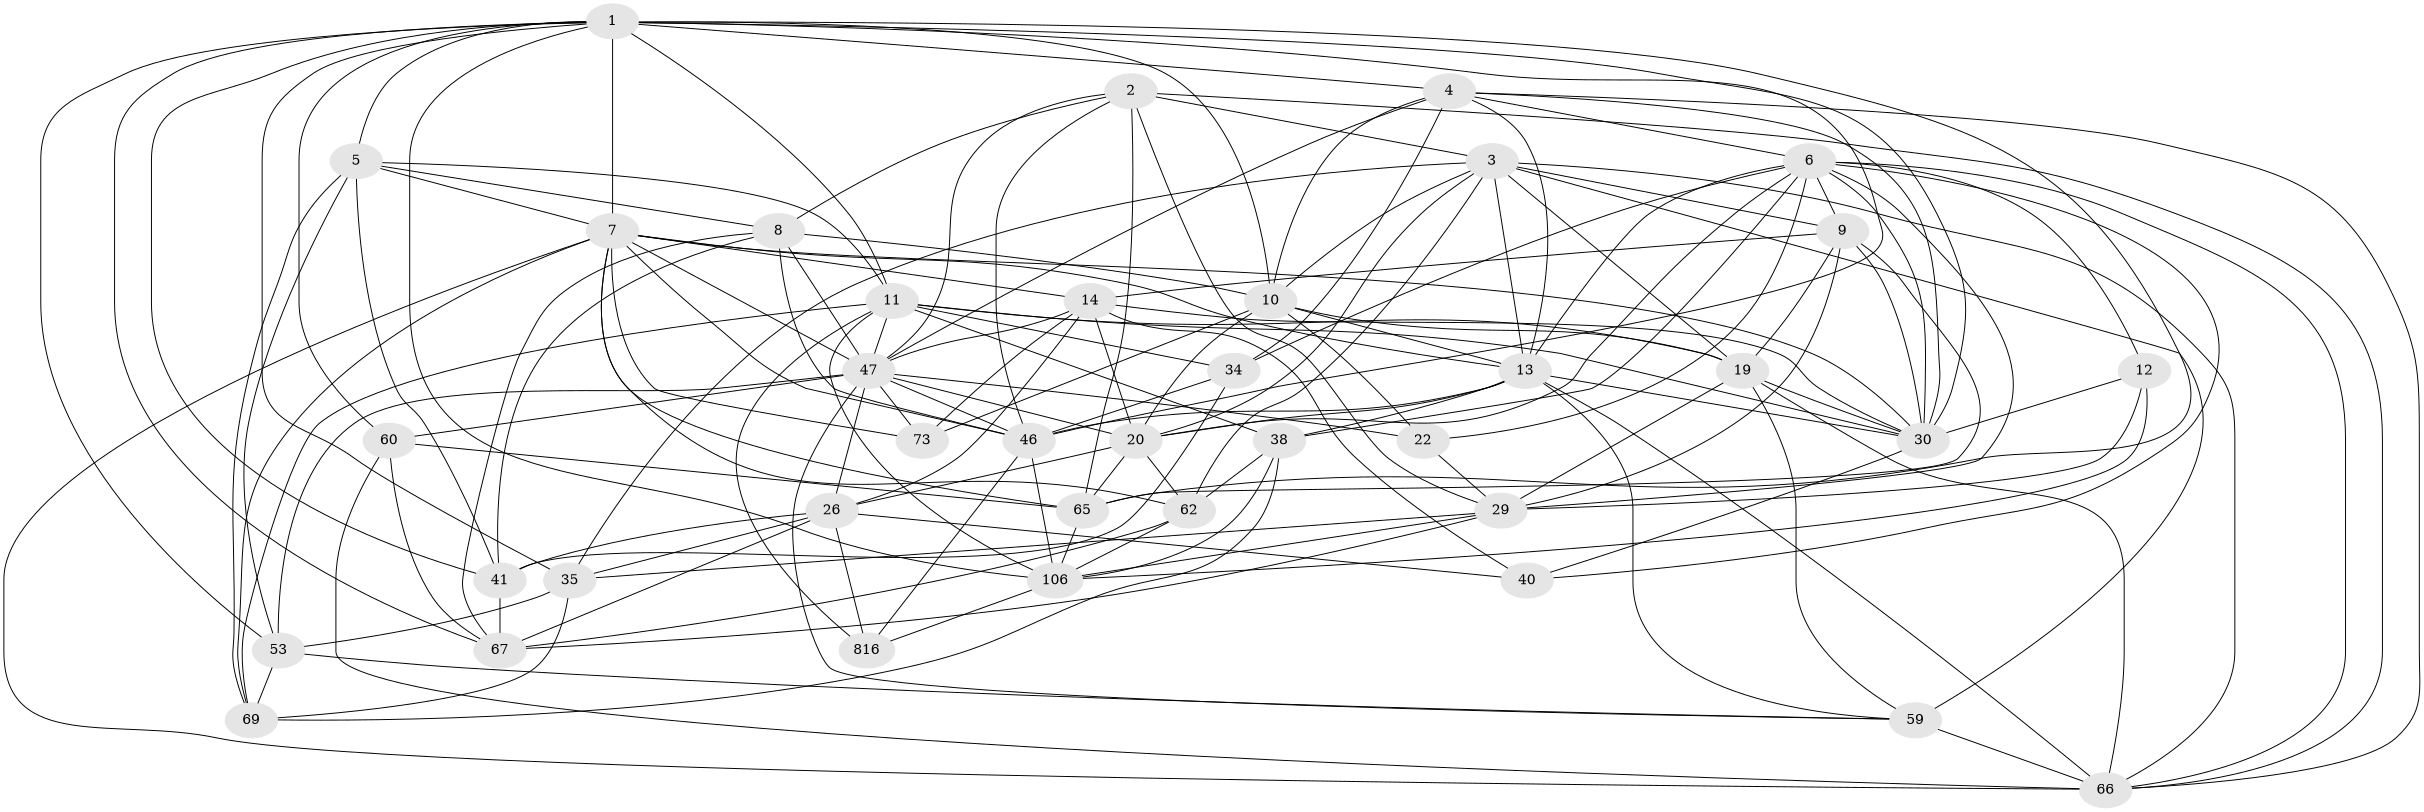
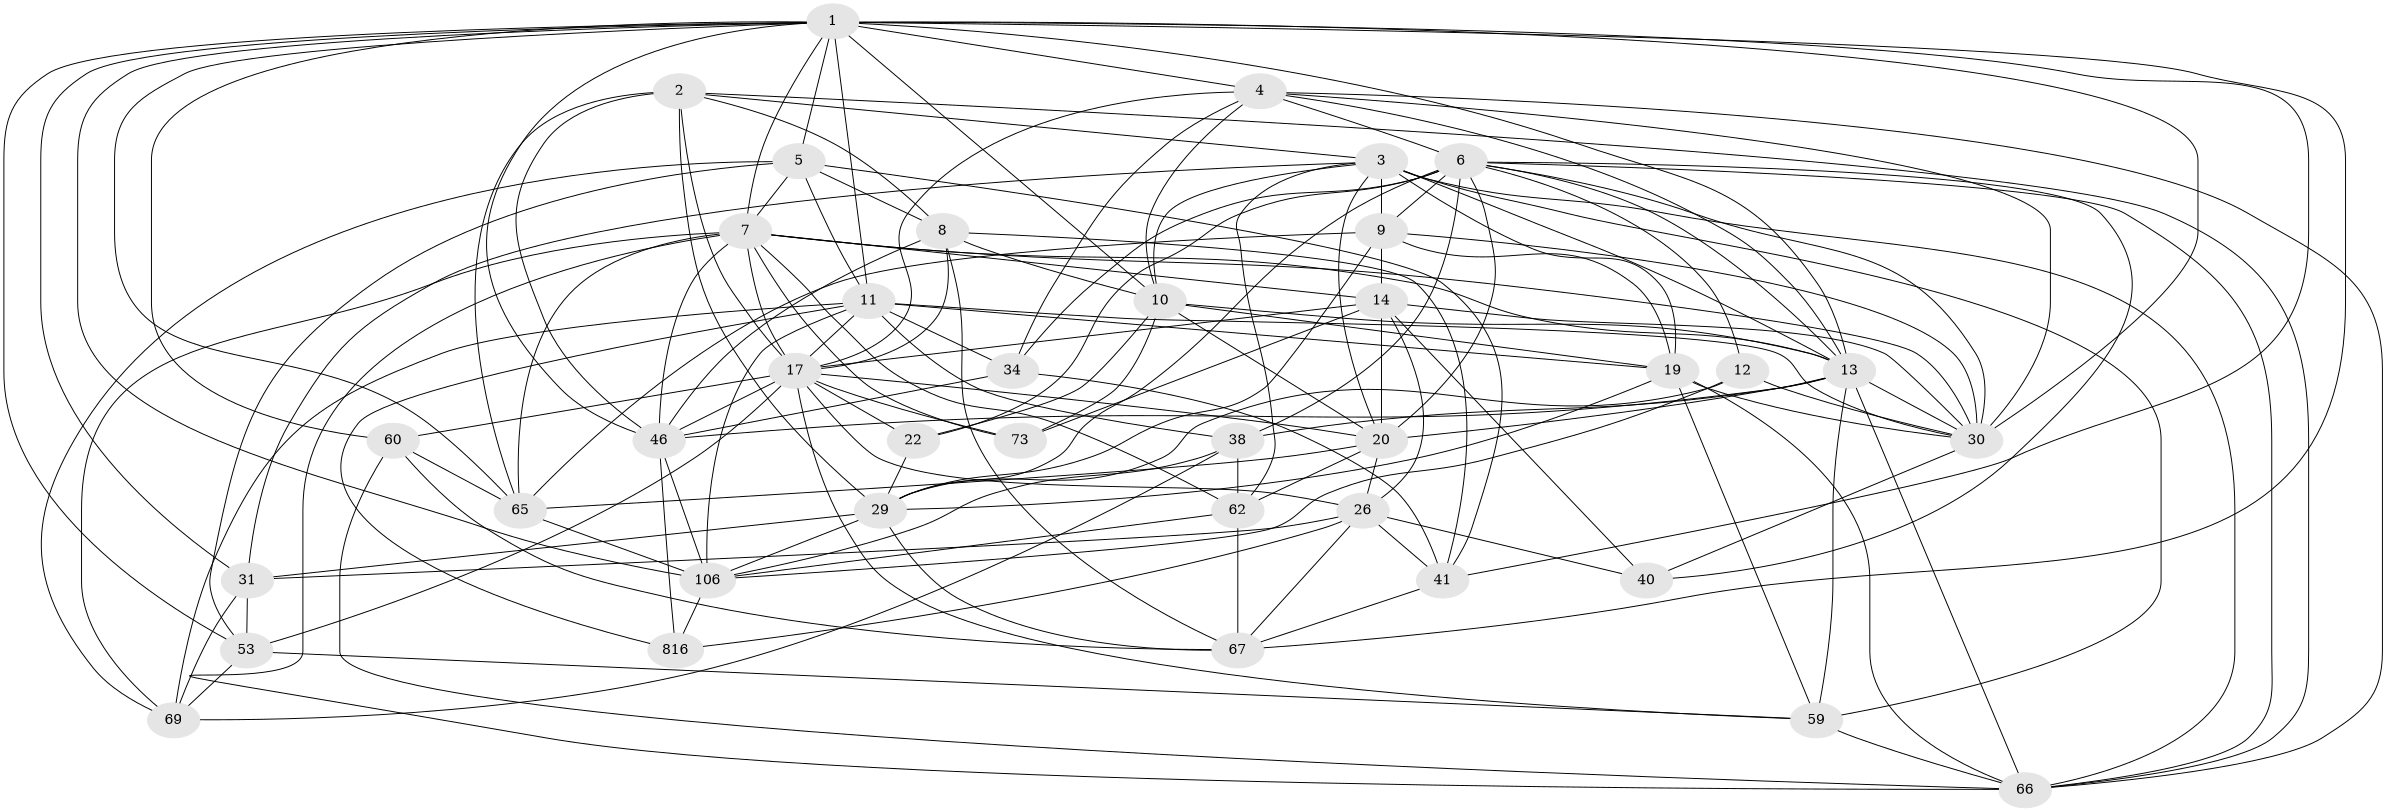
none -> (1373, 88)
(869, 371) -> (795, 371)
(570, 581) -> (248, 581)
